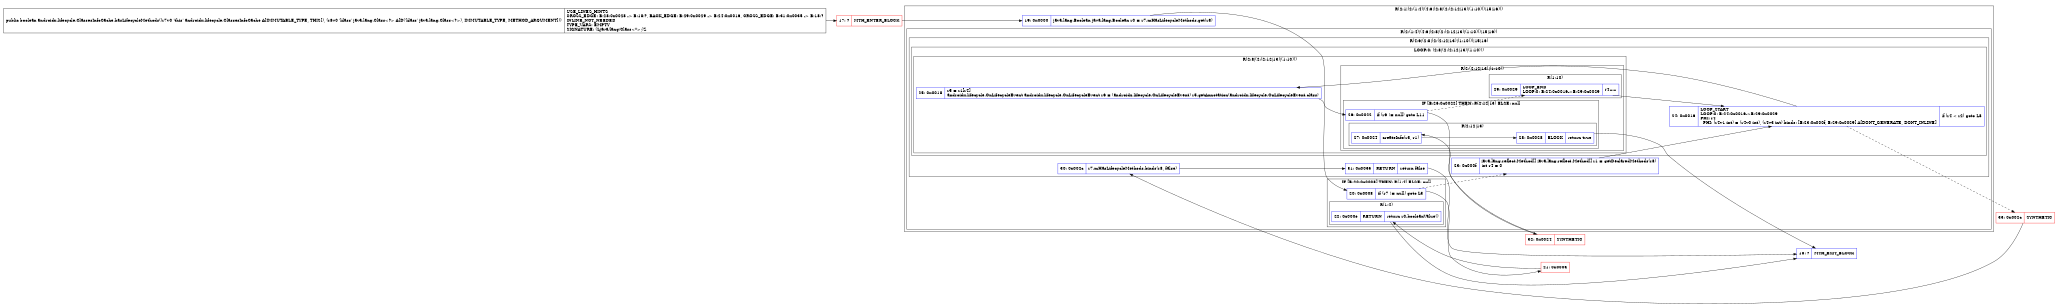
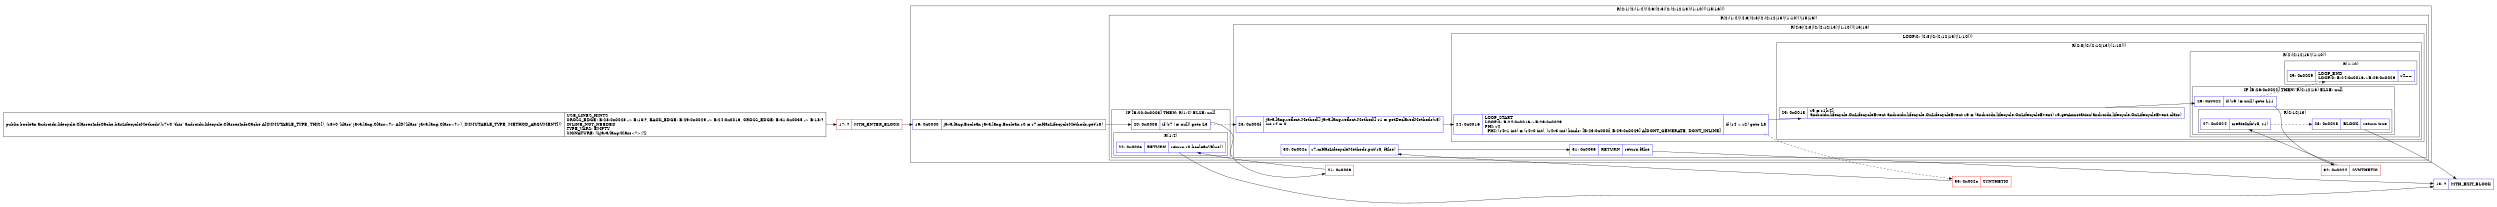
(1667, 101) -> none
(1468, 138) -> (2290, 124)
(1133, 168) -> (1354, 150)
